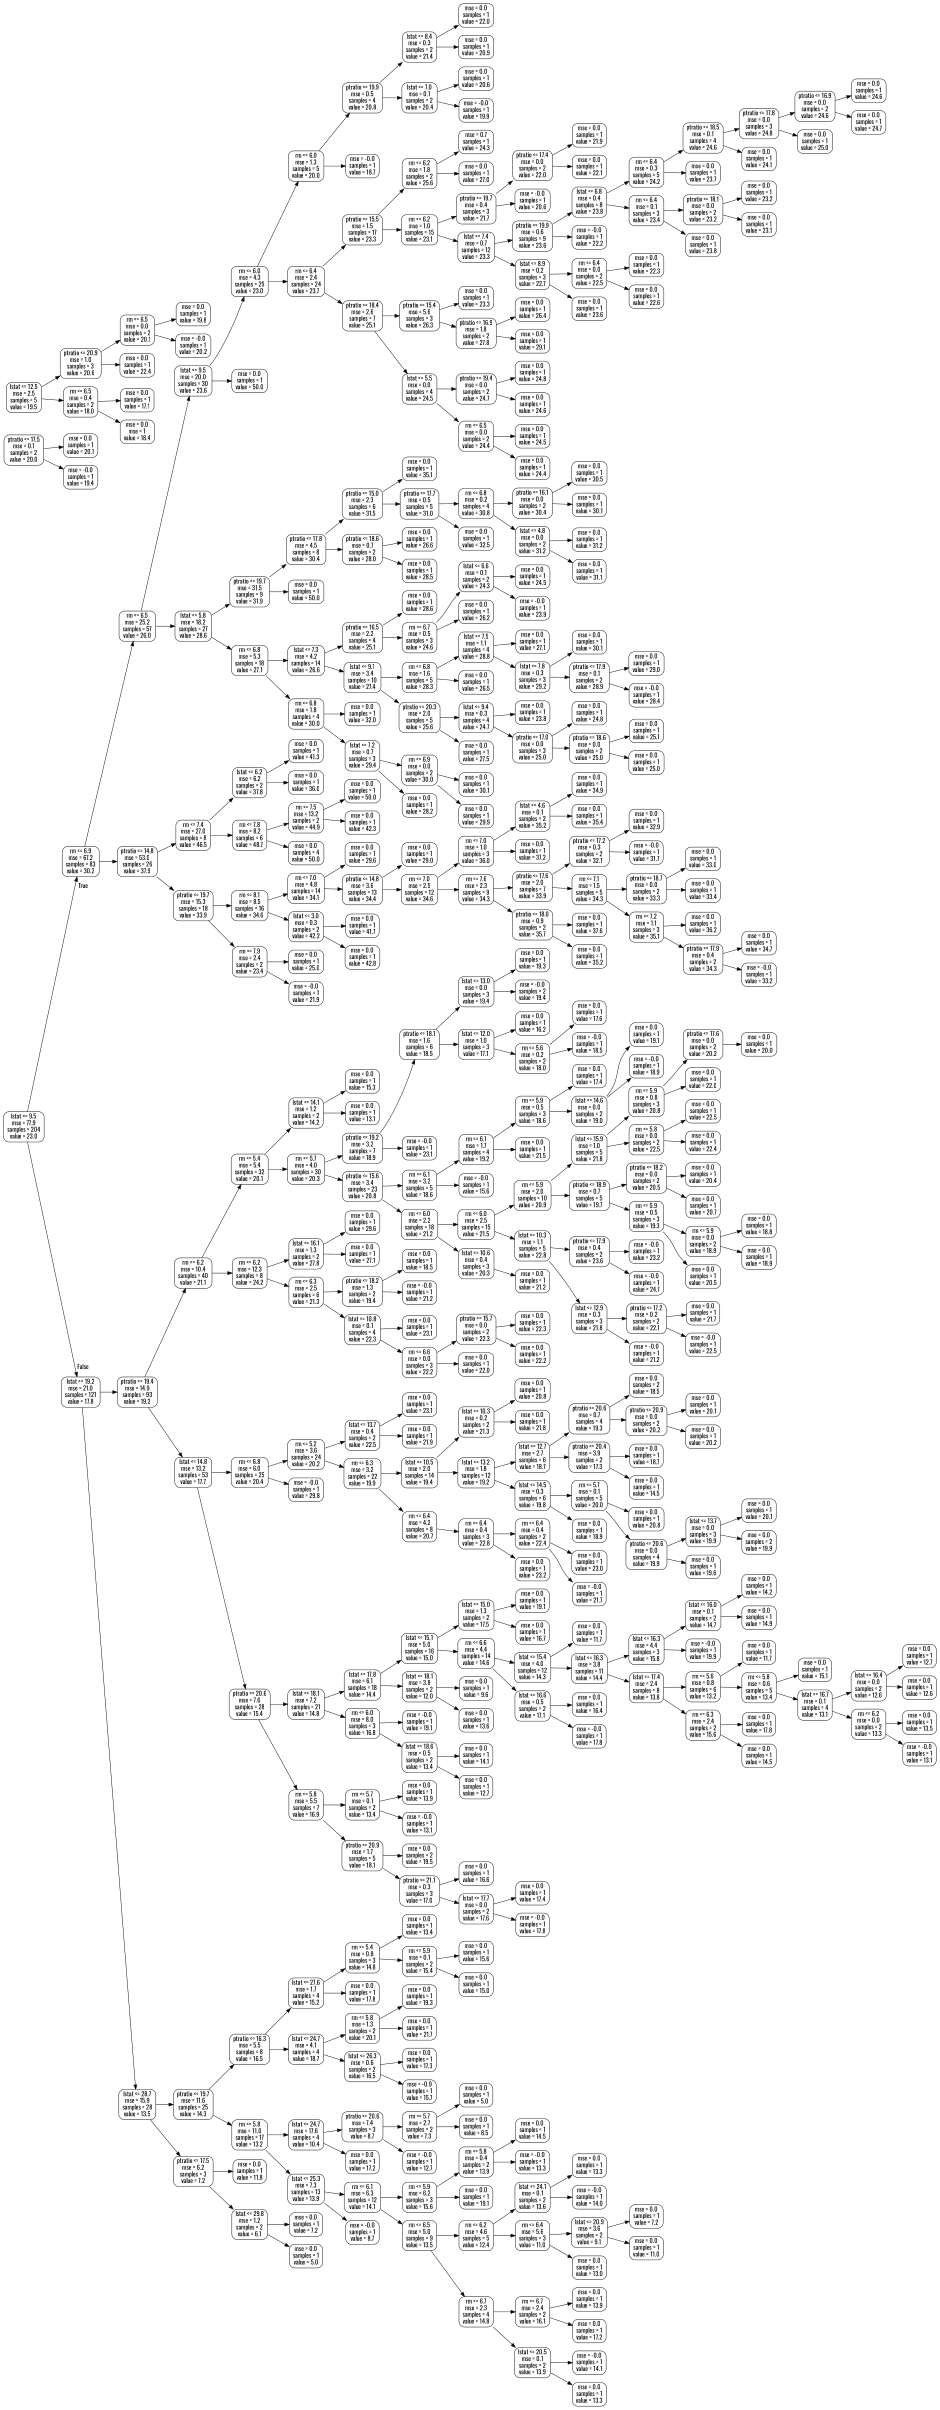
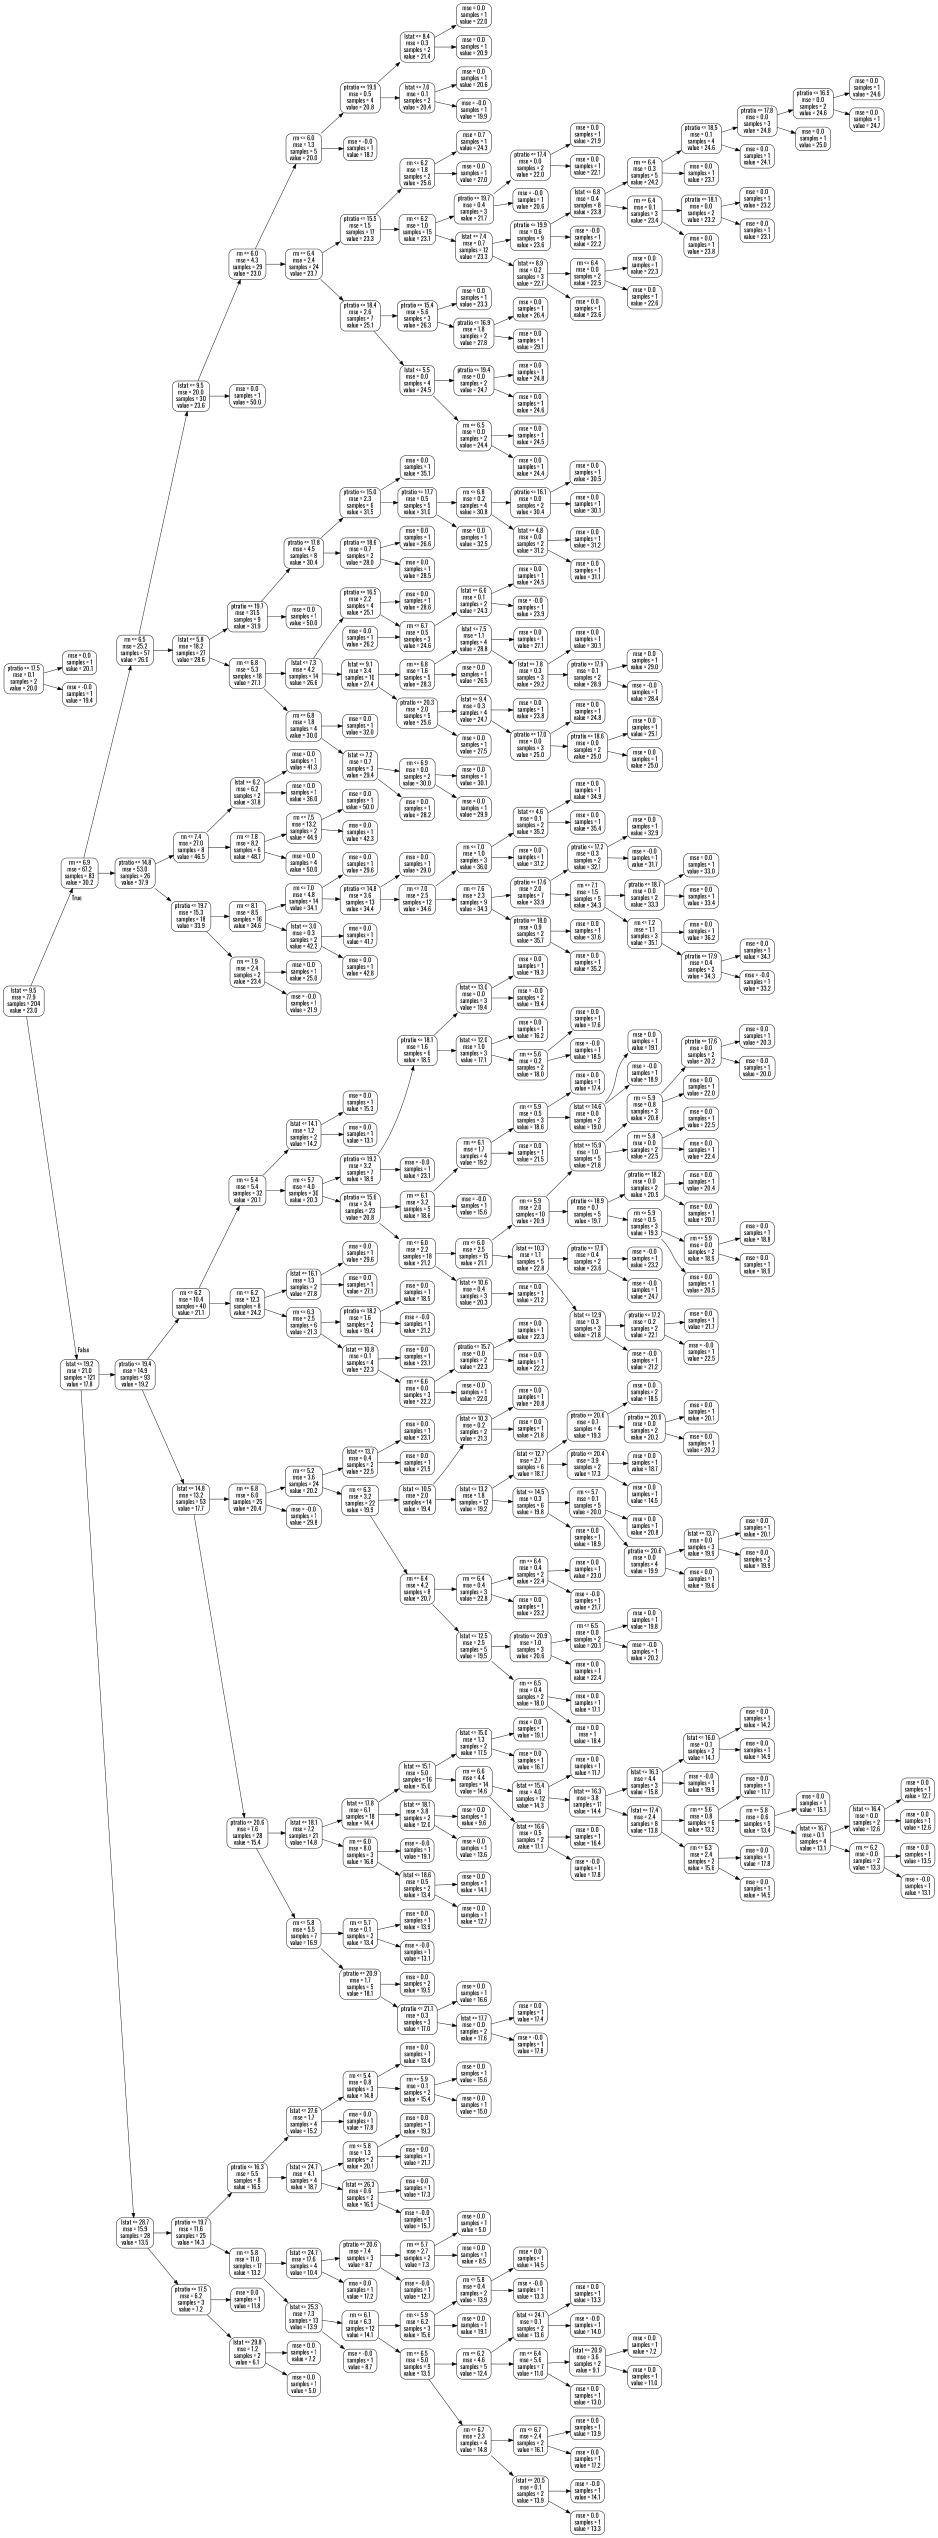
(446, 626) -> (387, 637)
none -> (757, 1036)
(476, 1224) -> (474, 1253)
(362, 1291) -> (360, 1322)
none -> (444, 1616)
(420, 2092) -> (417, 2220)
(533, 2236) -> (531, 2364)
